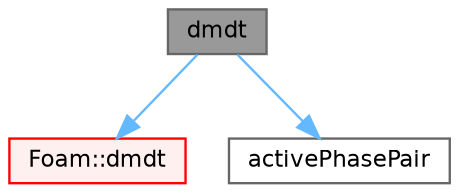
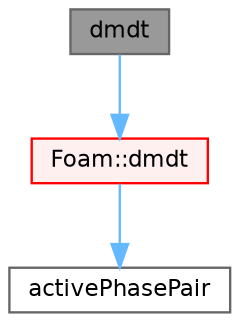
(270, 88) -> (120, 214)
